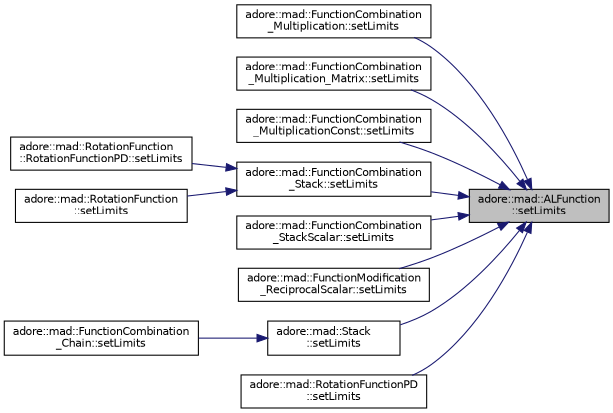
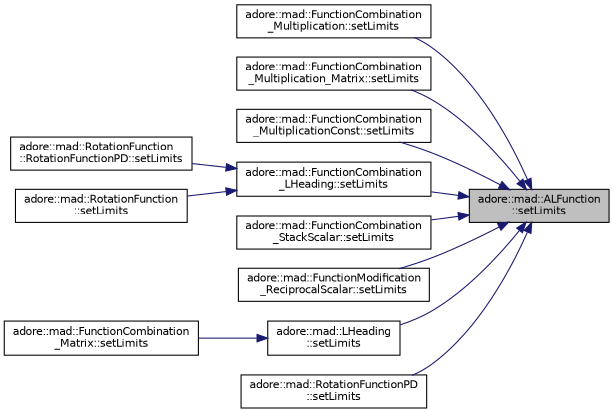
(334, 179) -> (334, 179)
(101, 338) -> (101, 338)
(334, 338) -> (334, 338)
